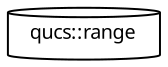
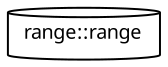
(84, 34) -> (84, 34)
